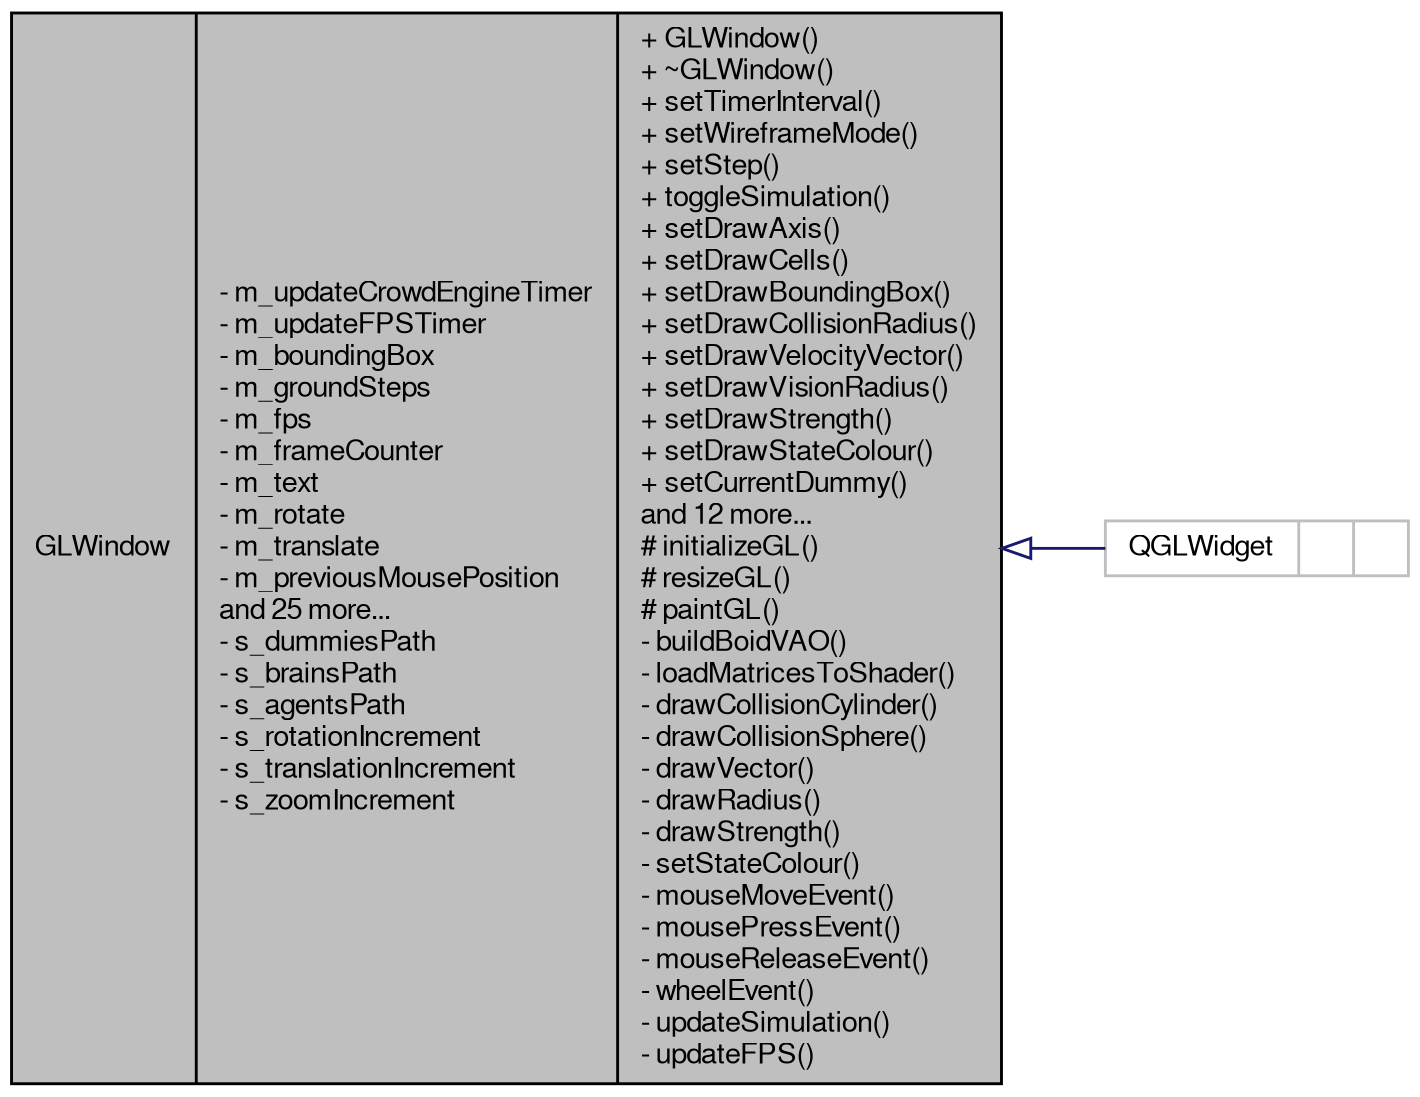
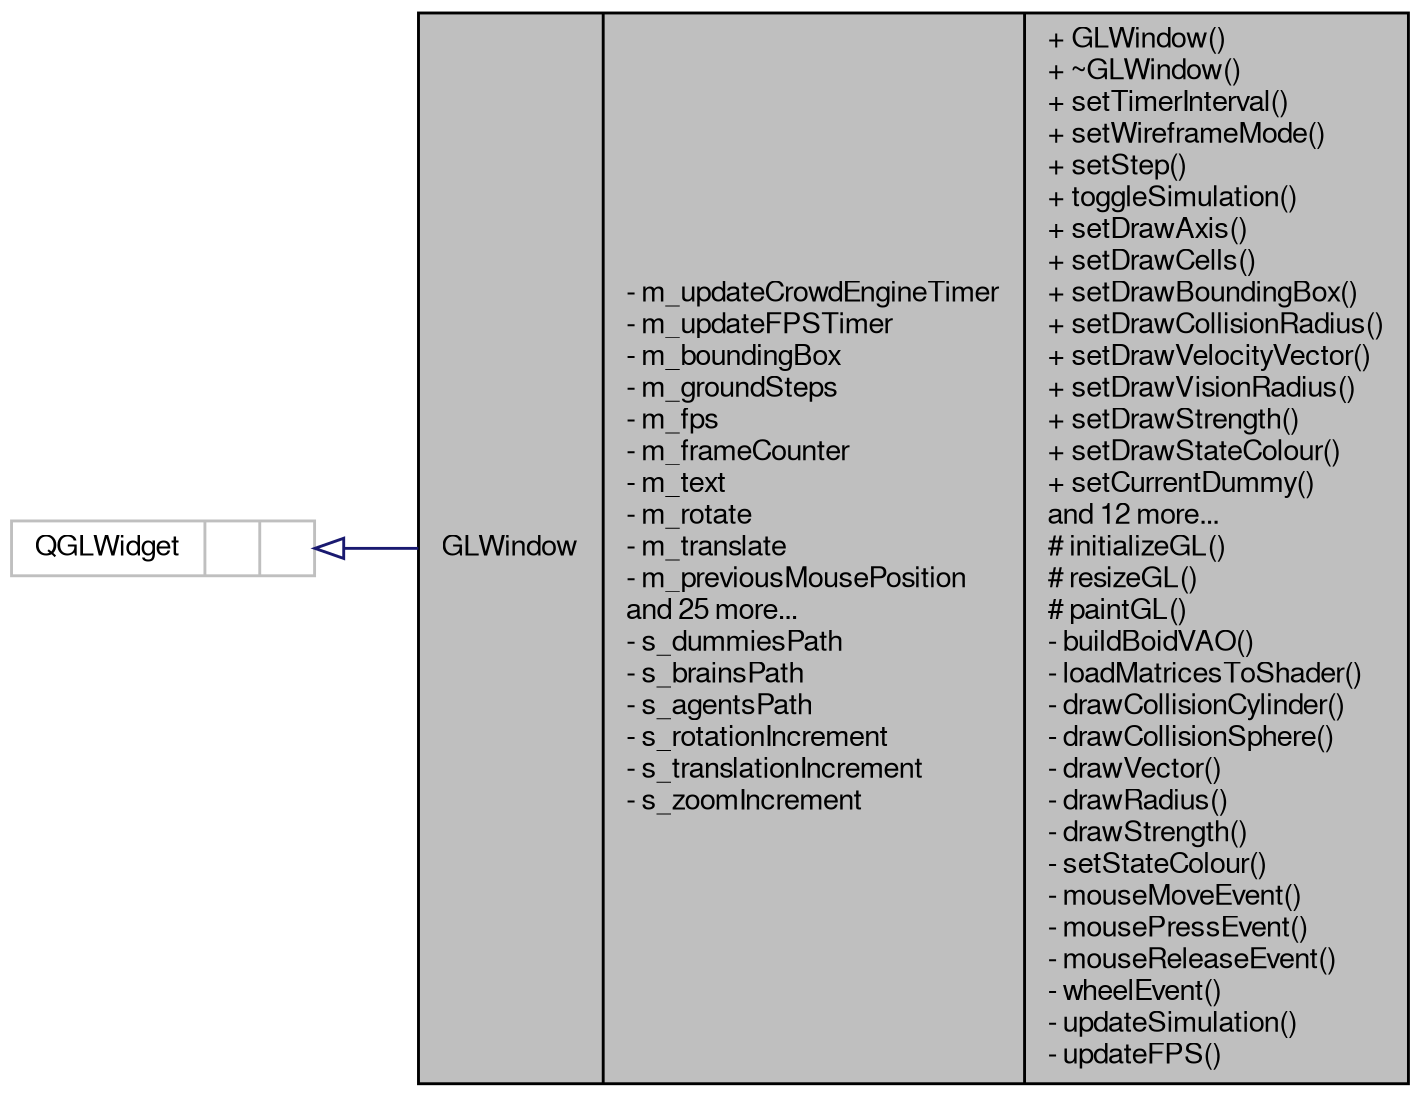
(1068, 548) -> (381, 548)
